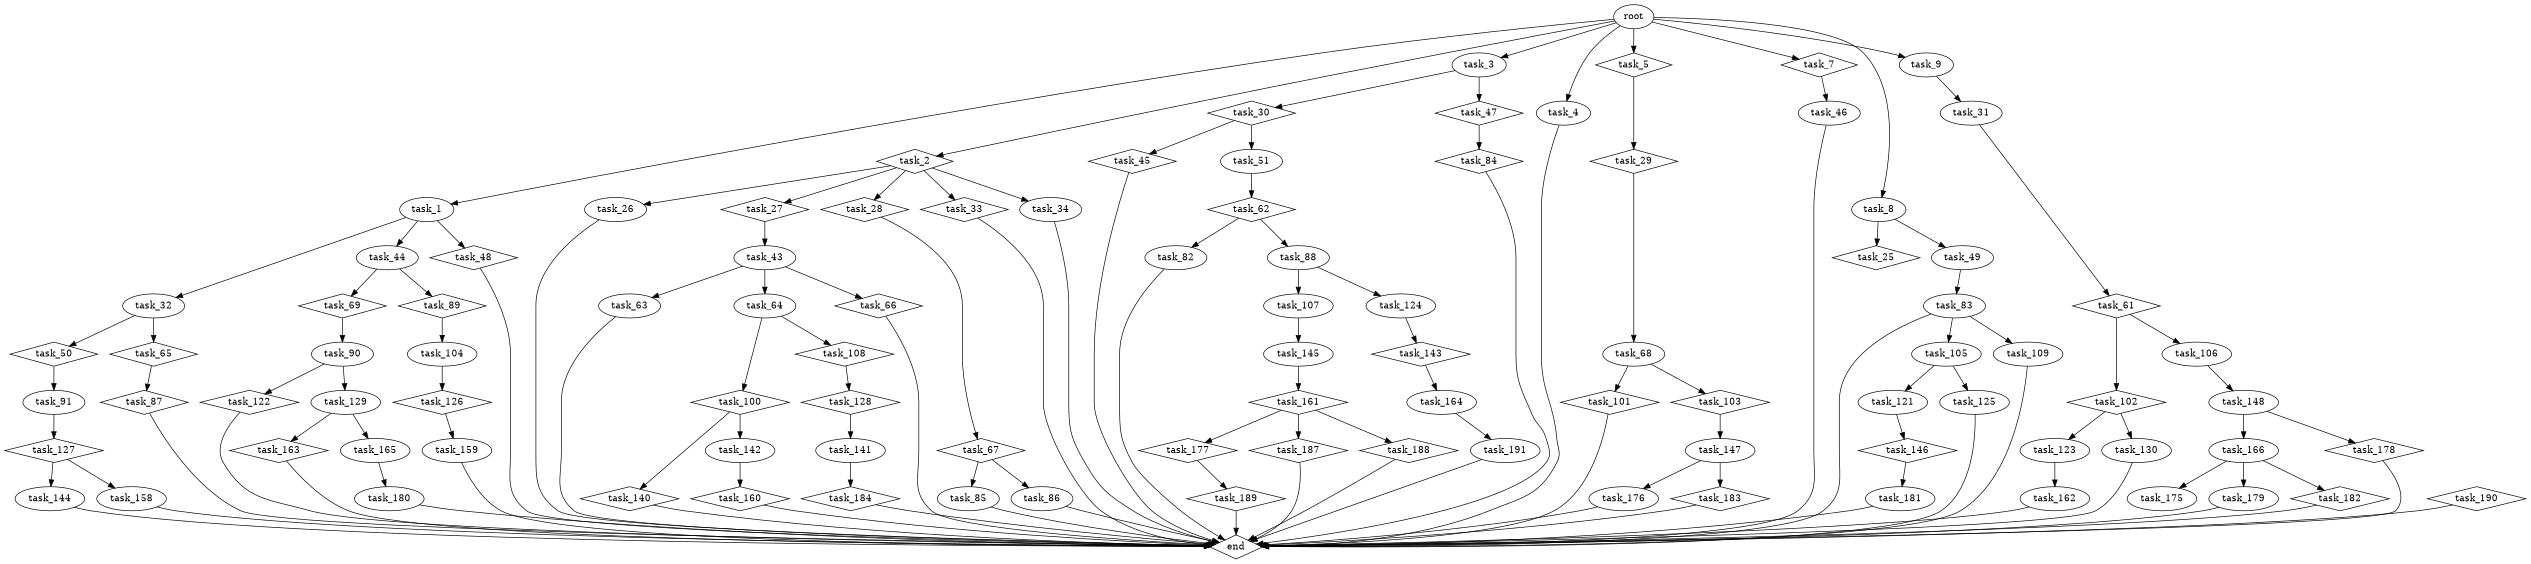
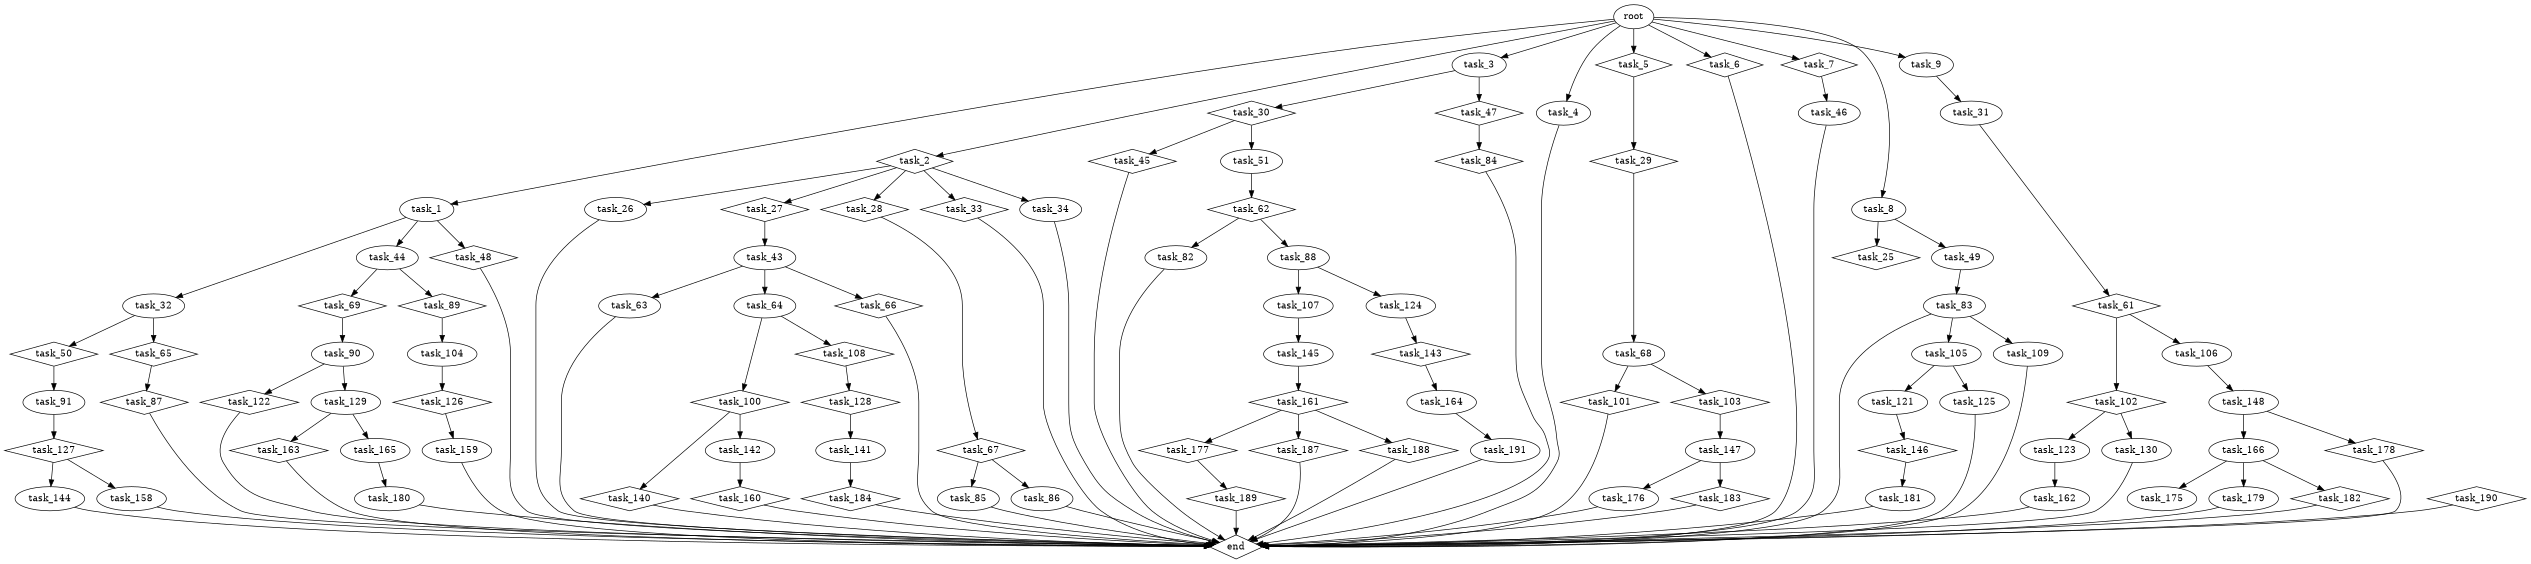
none -> (1725, 65)
